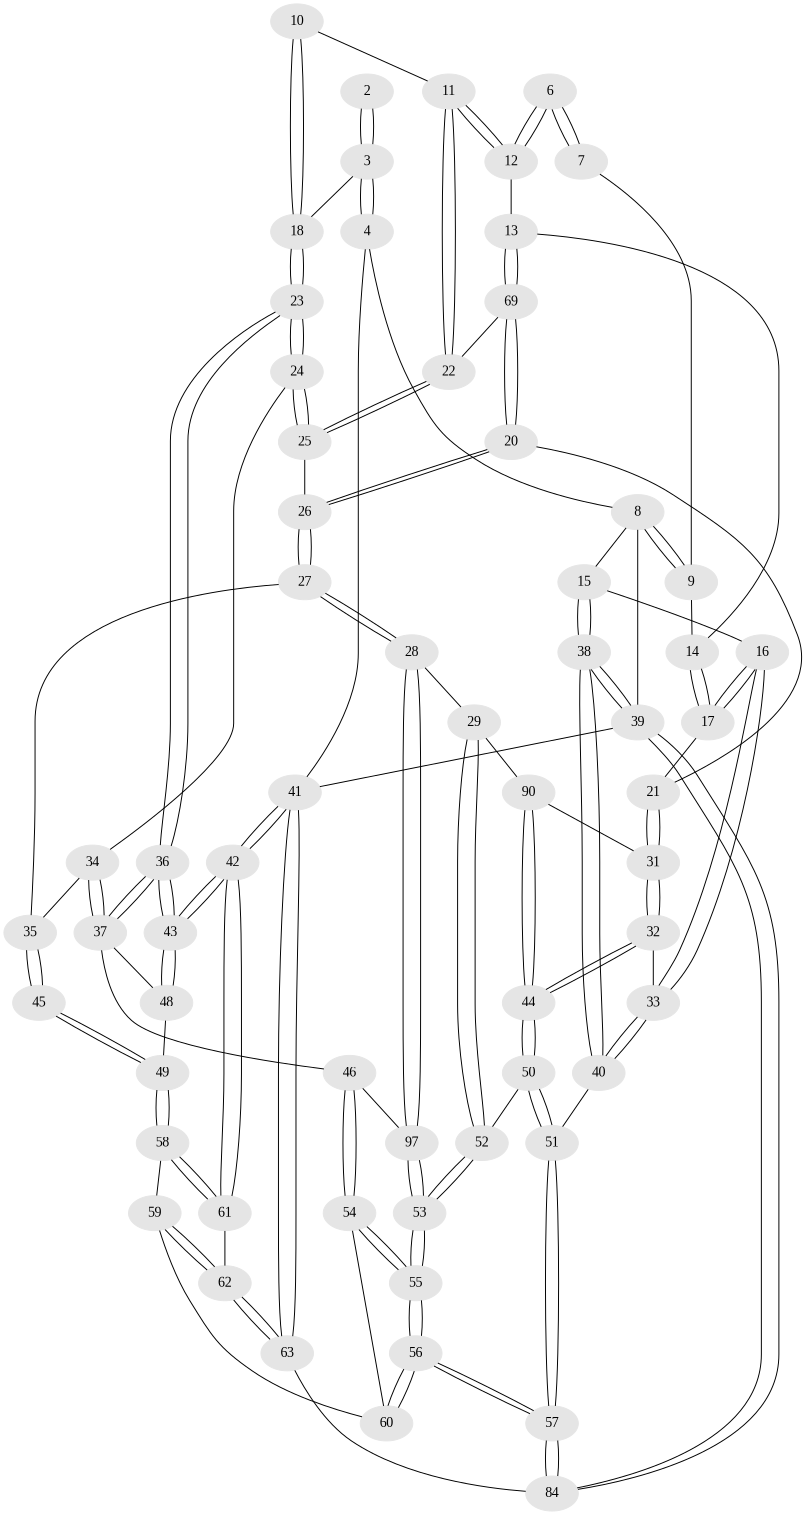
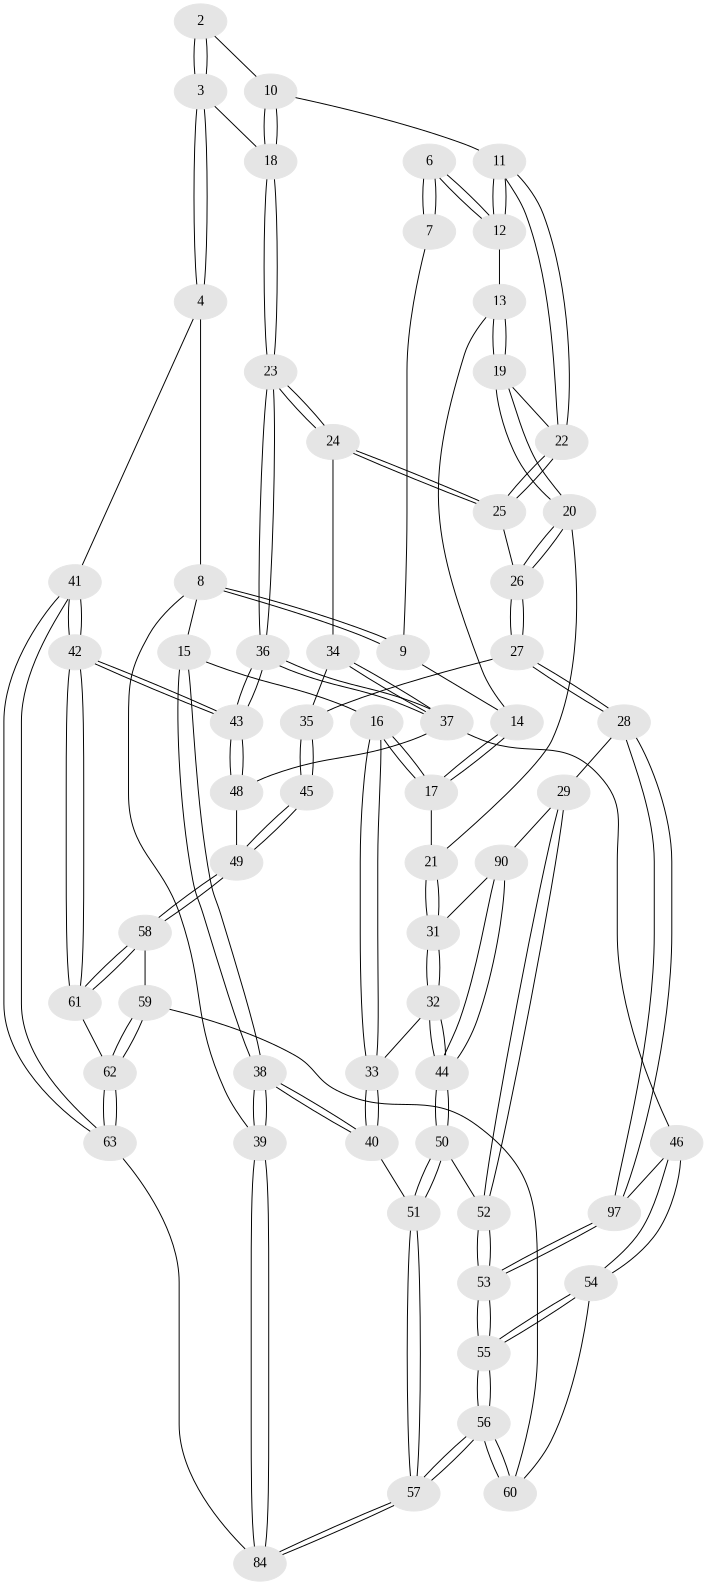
none -> (236, 56)
(511, 302) -> (499, 372)
(452, 760) -> none
